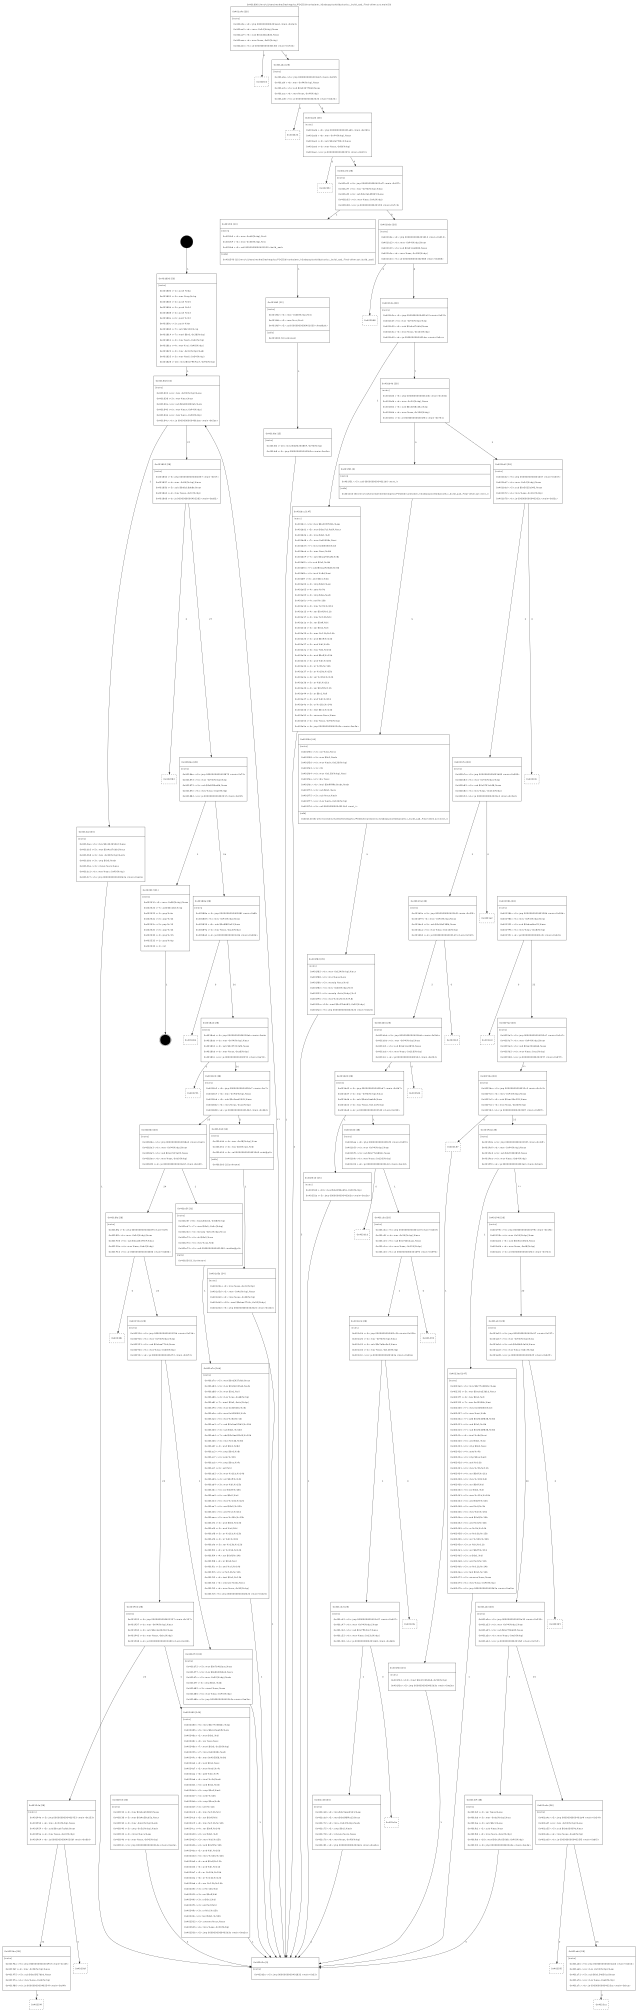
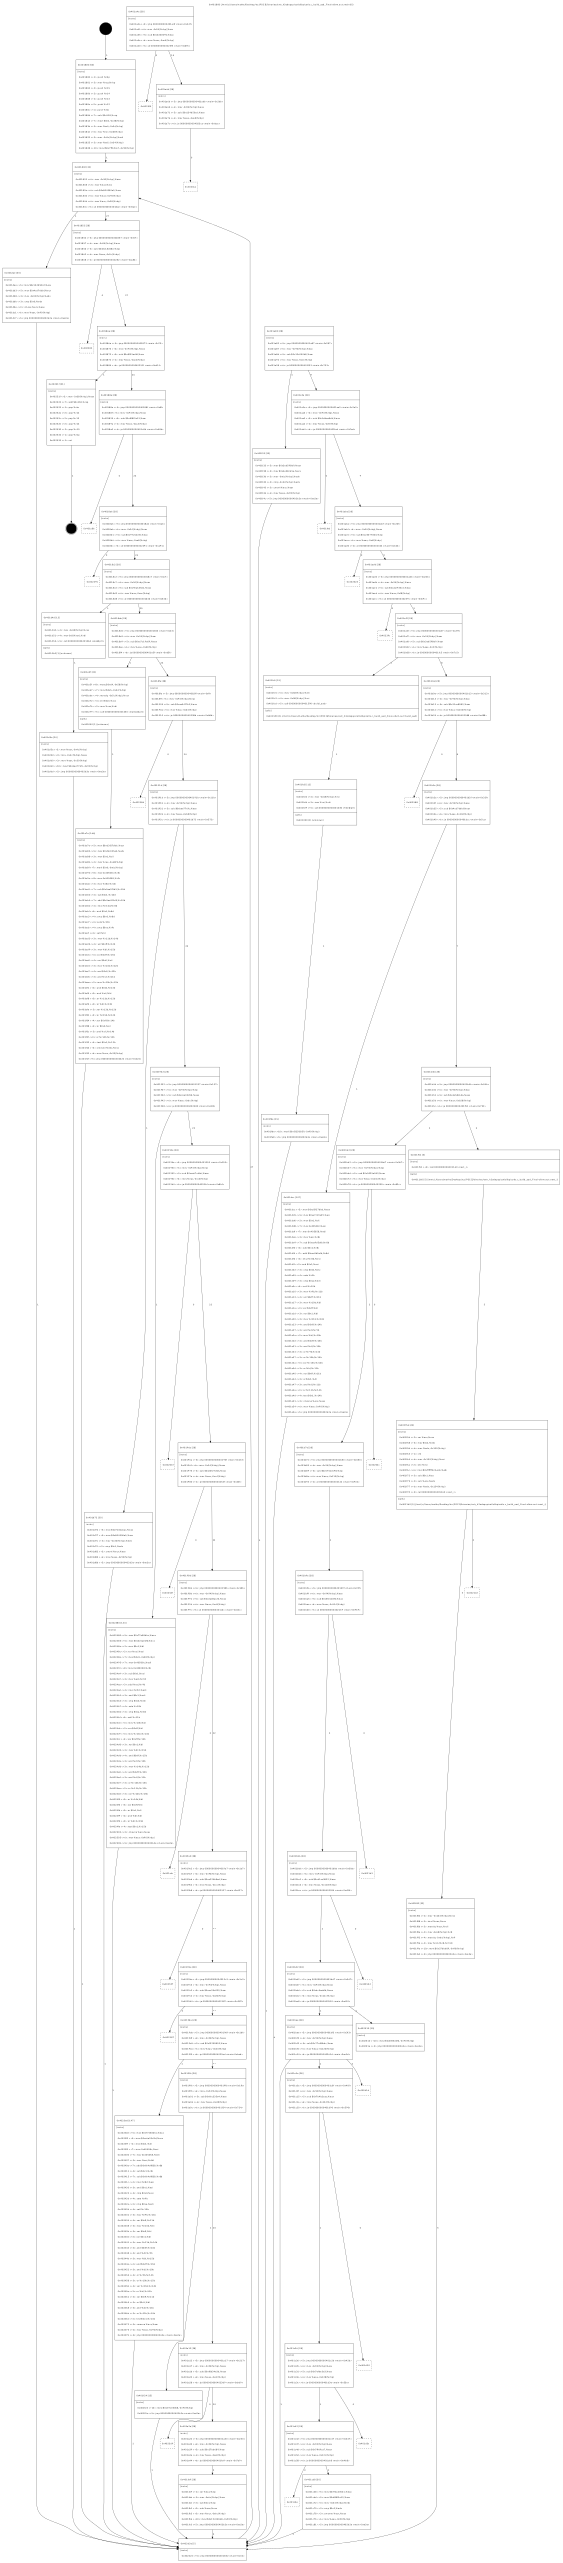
none -> (299, 348)
(487, 856) -> (472, 1548)
(445, 1407) -> (194, 2254)
none -> (212, 1528)
(308, 1578) -> (280, 2312)
(539, 1722) -> none
none -> (168, 1984)
